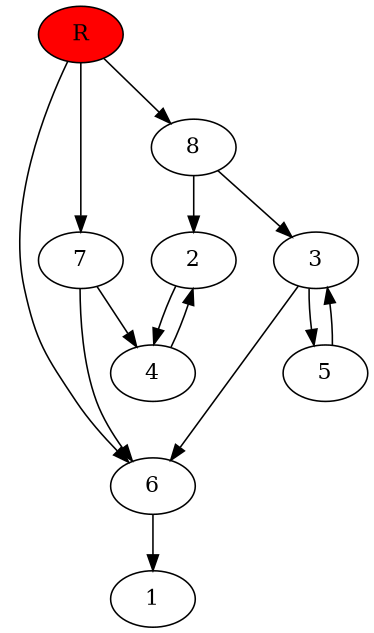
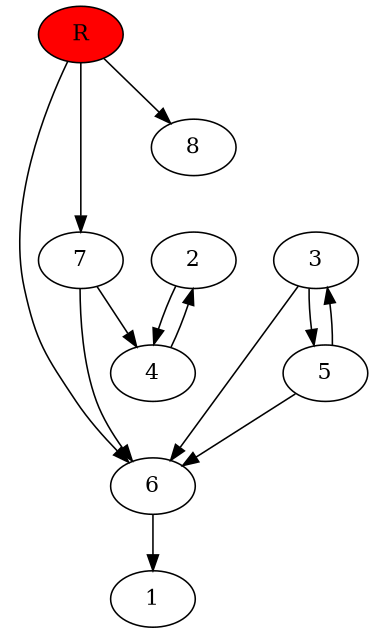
(194, 196) -> none
(249, 199) -> none
none -> (246, 425)
